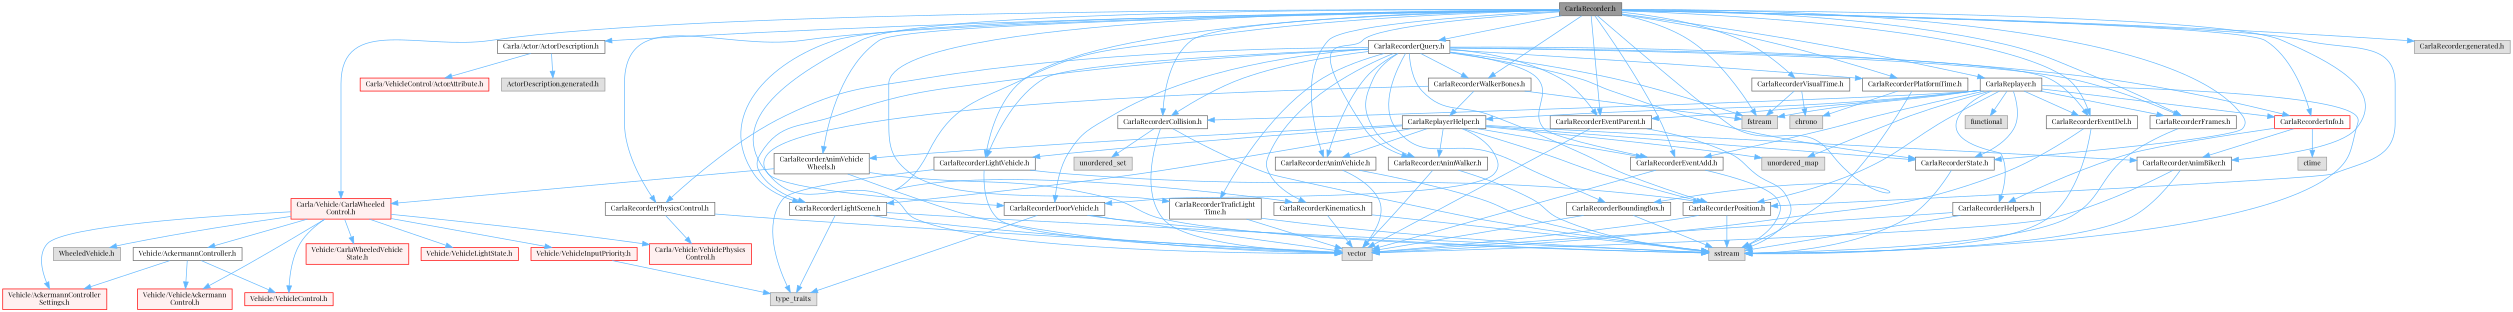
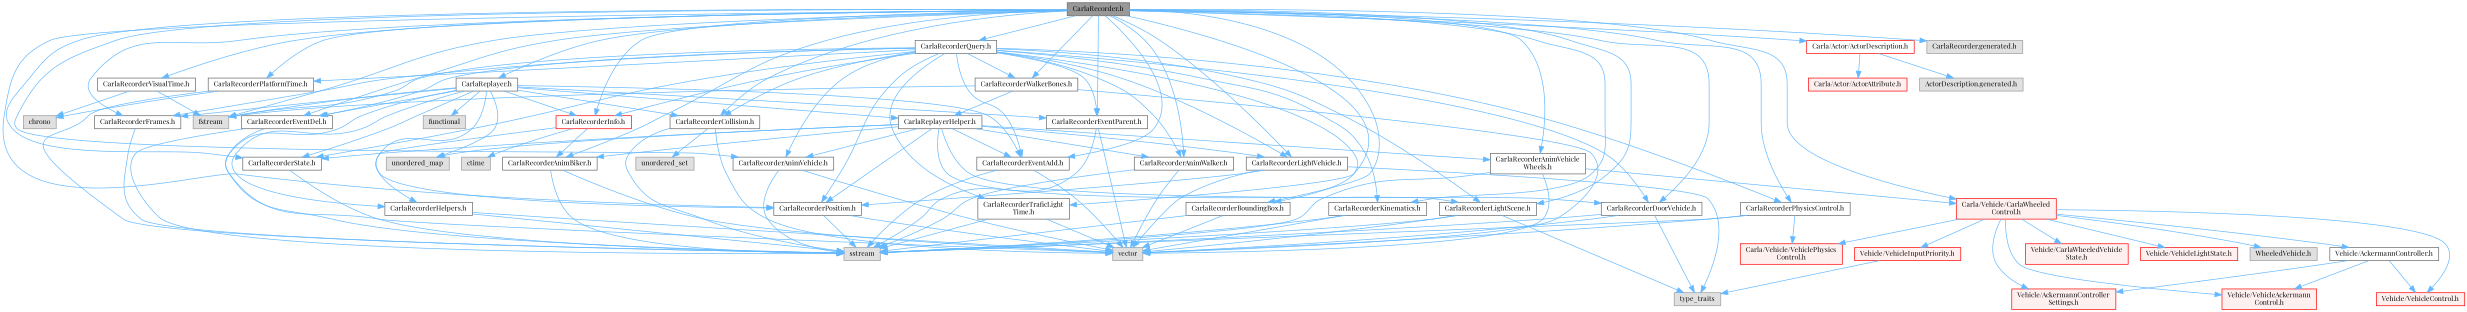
(551, 47) -> (1860, 47)
(425, 85) -> (1858, 85)
none -> (1425, 231)
